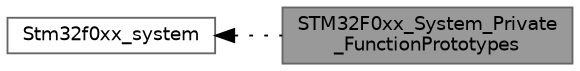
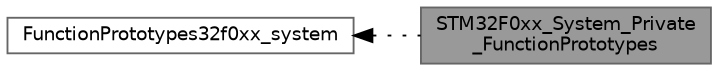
(111, 36) -> (181, 36)
